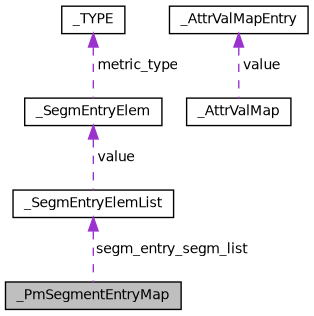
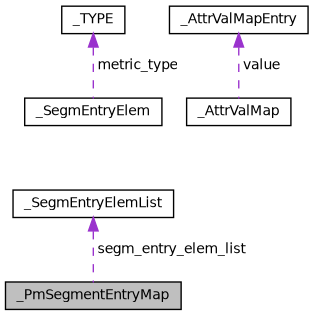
(93, 165) -> none
(170, 250) -> (170, 250)
